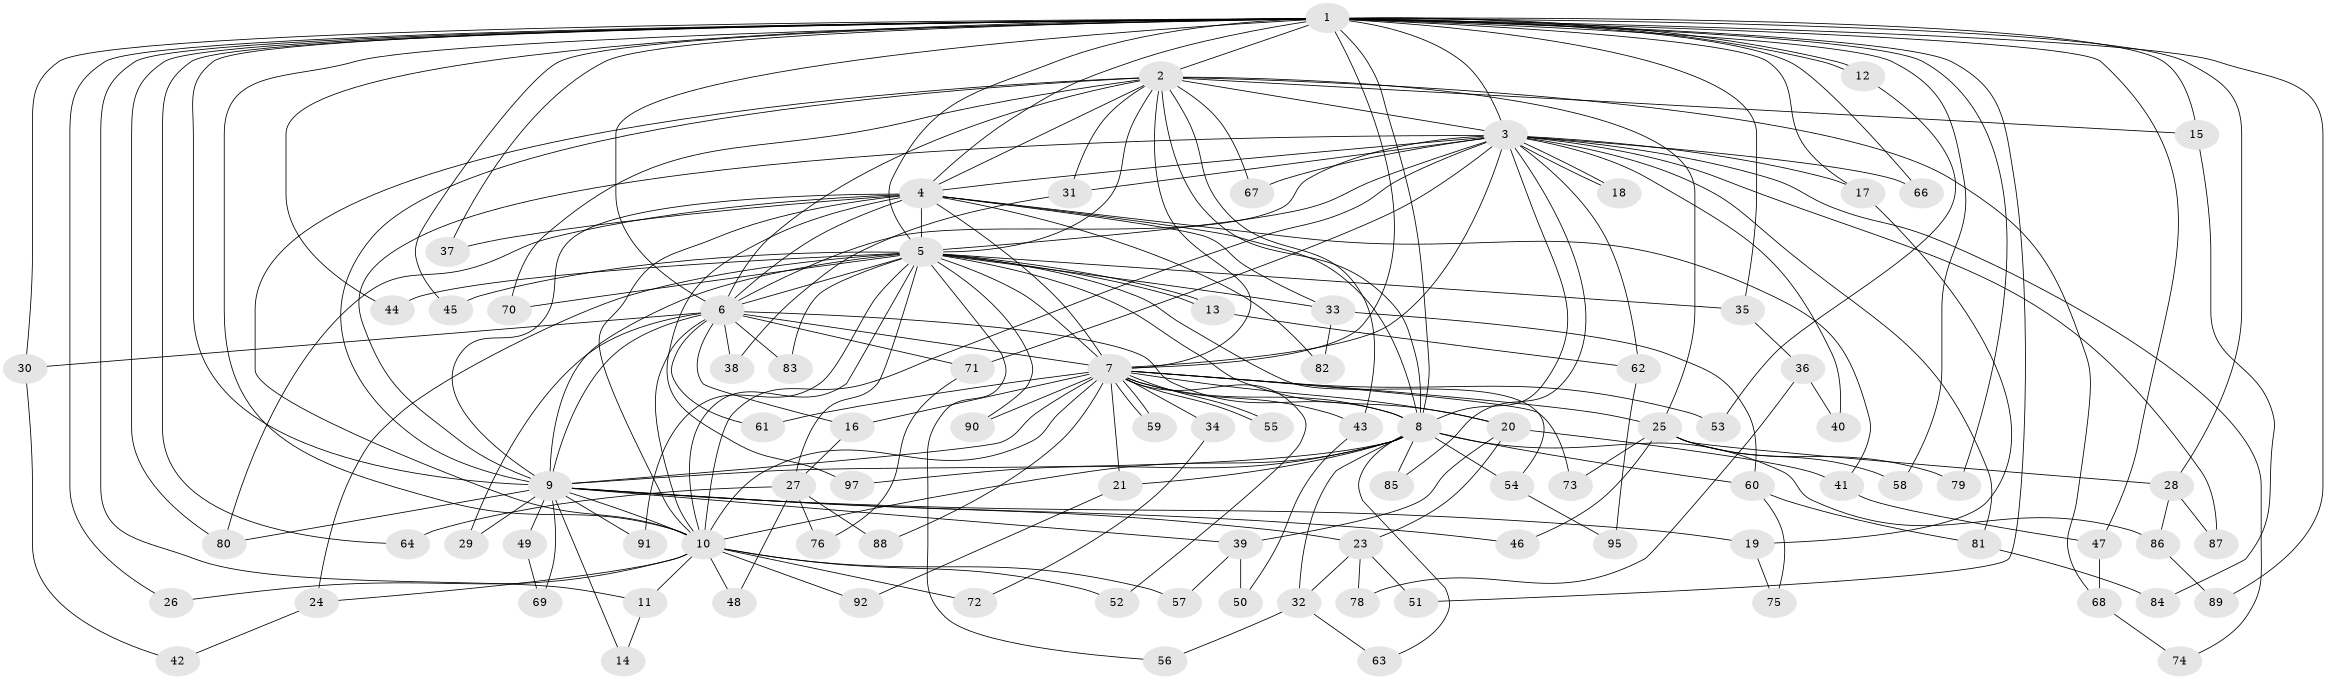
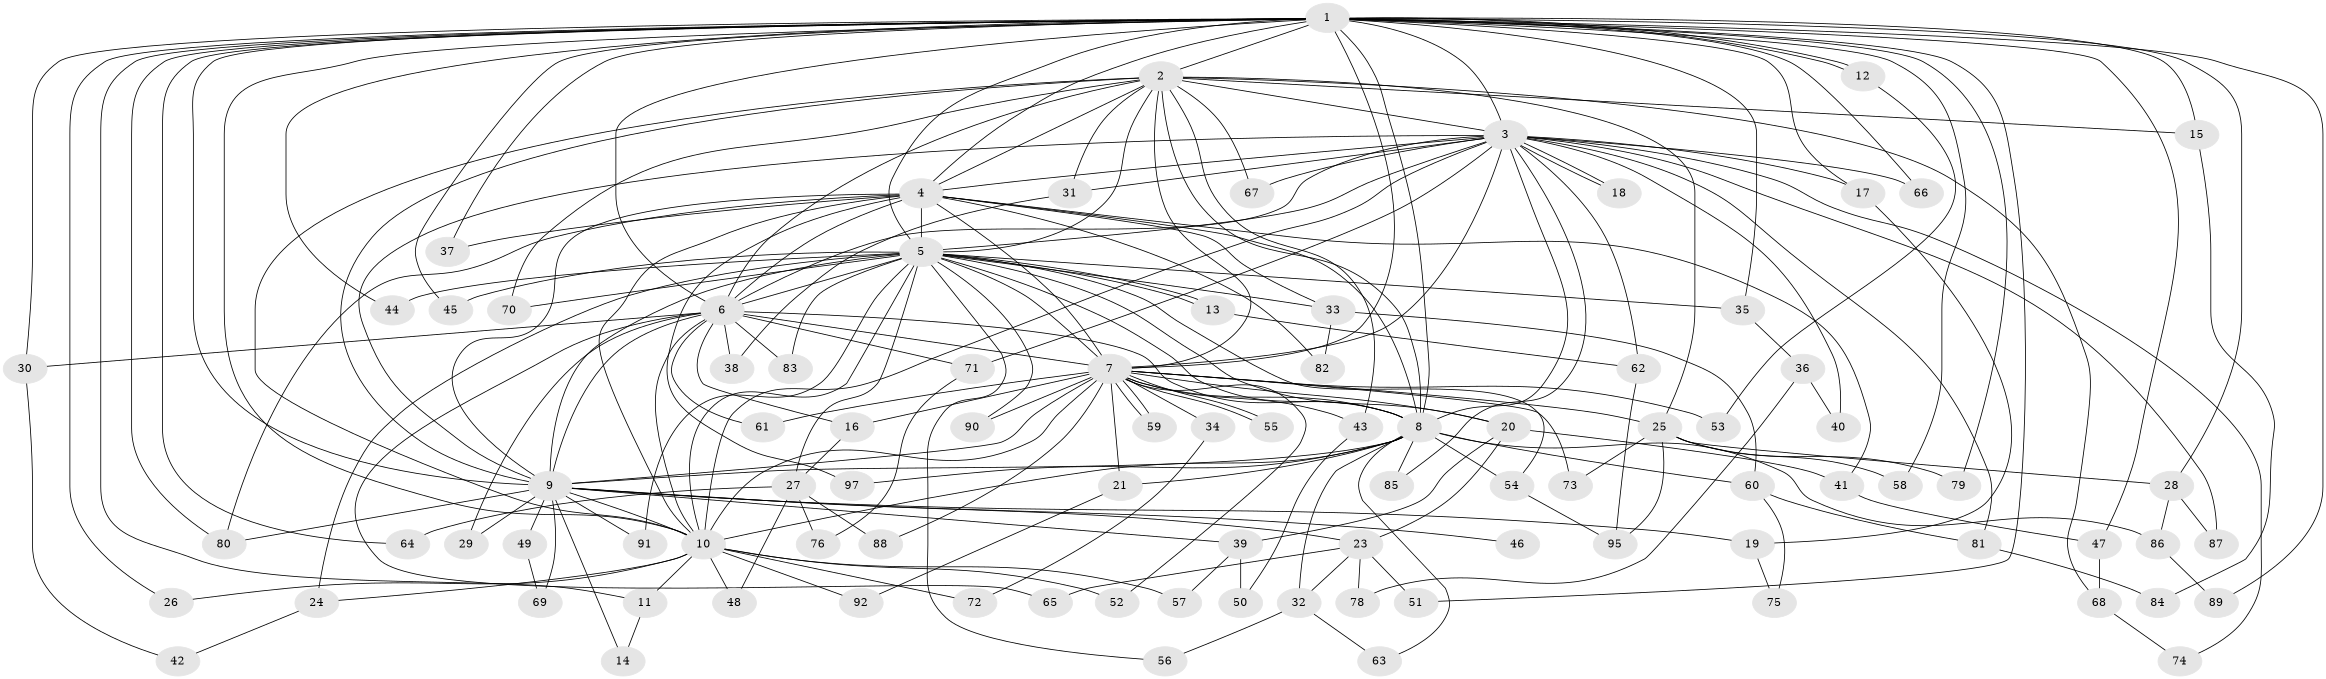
none -> (1169, 355)
(1602, 499) -> (1660, 493)
none -> (1051, 603)
